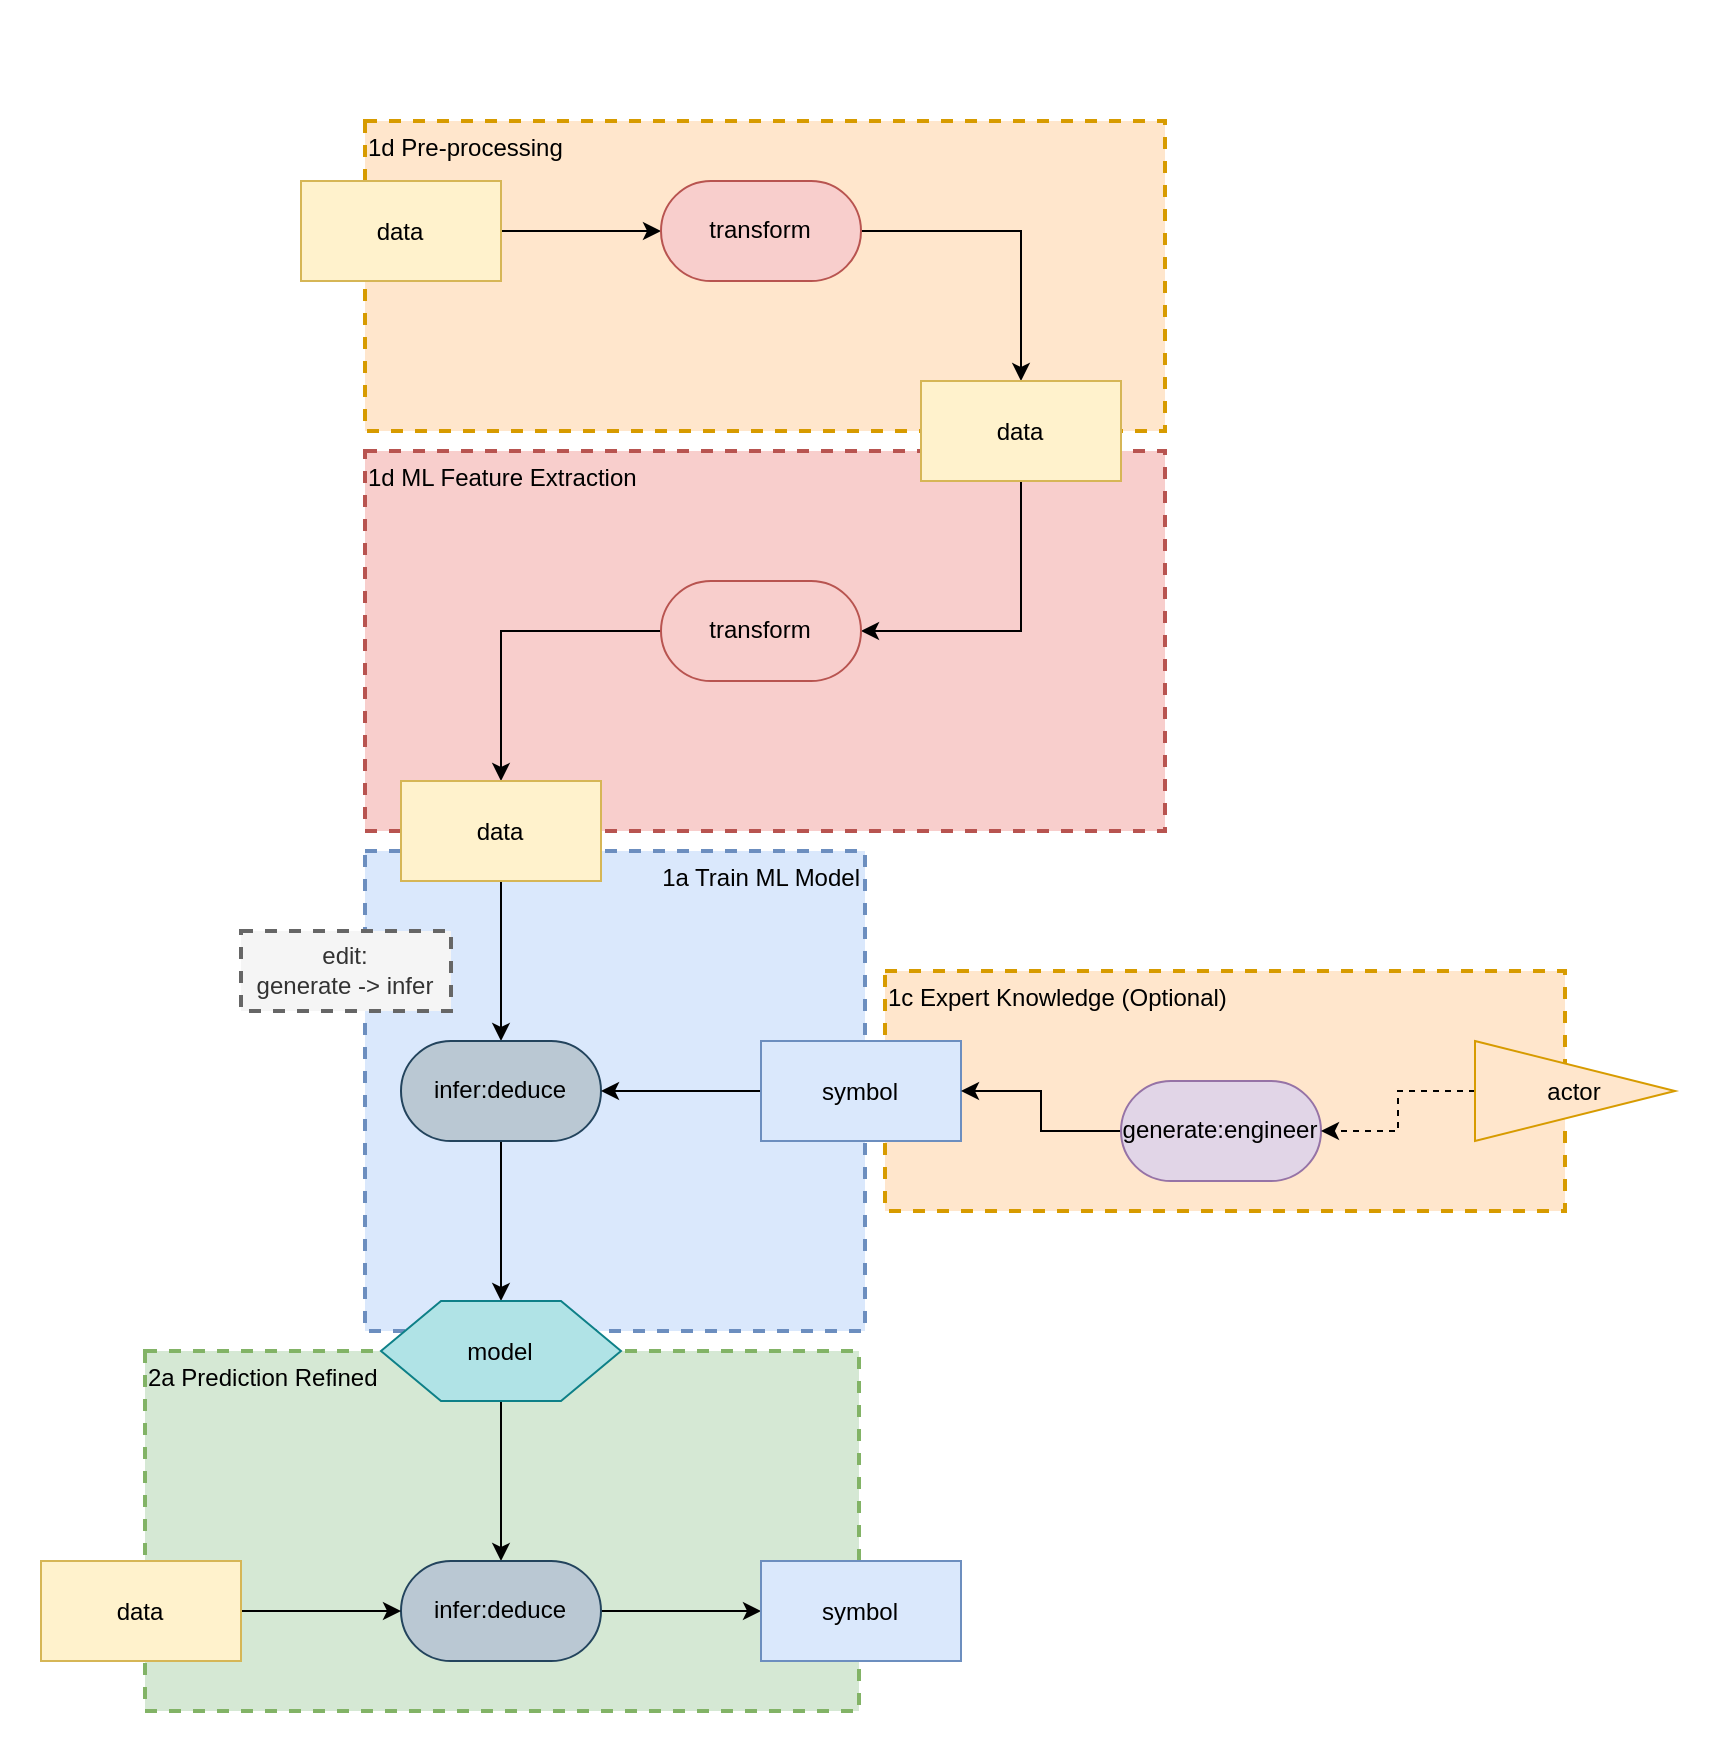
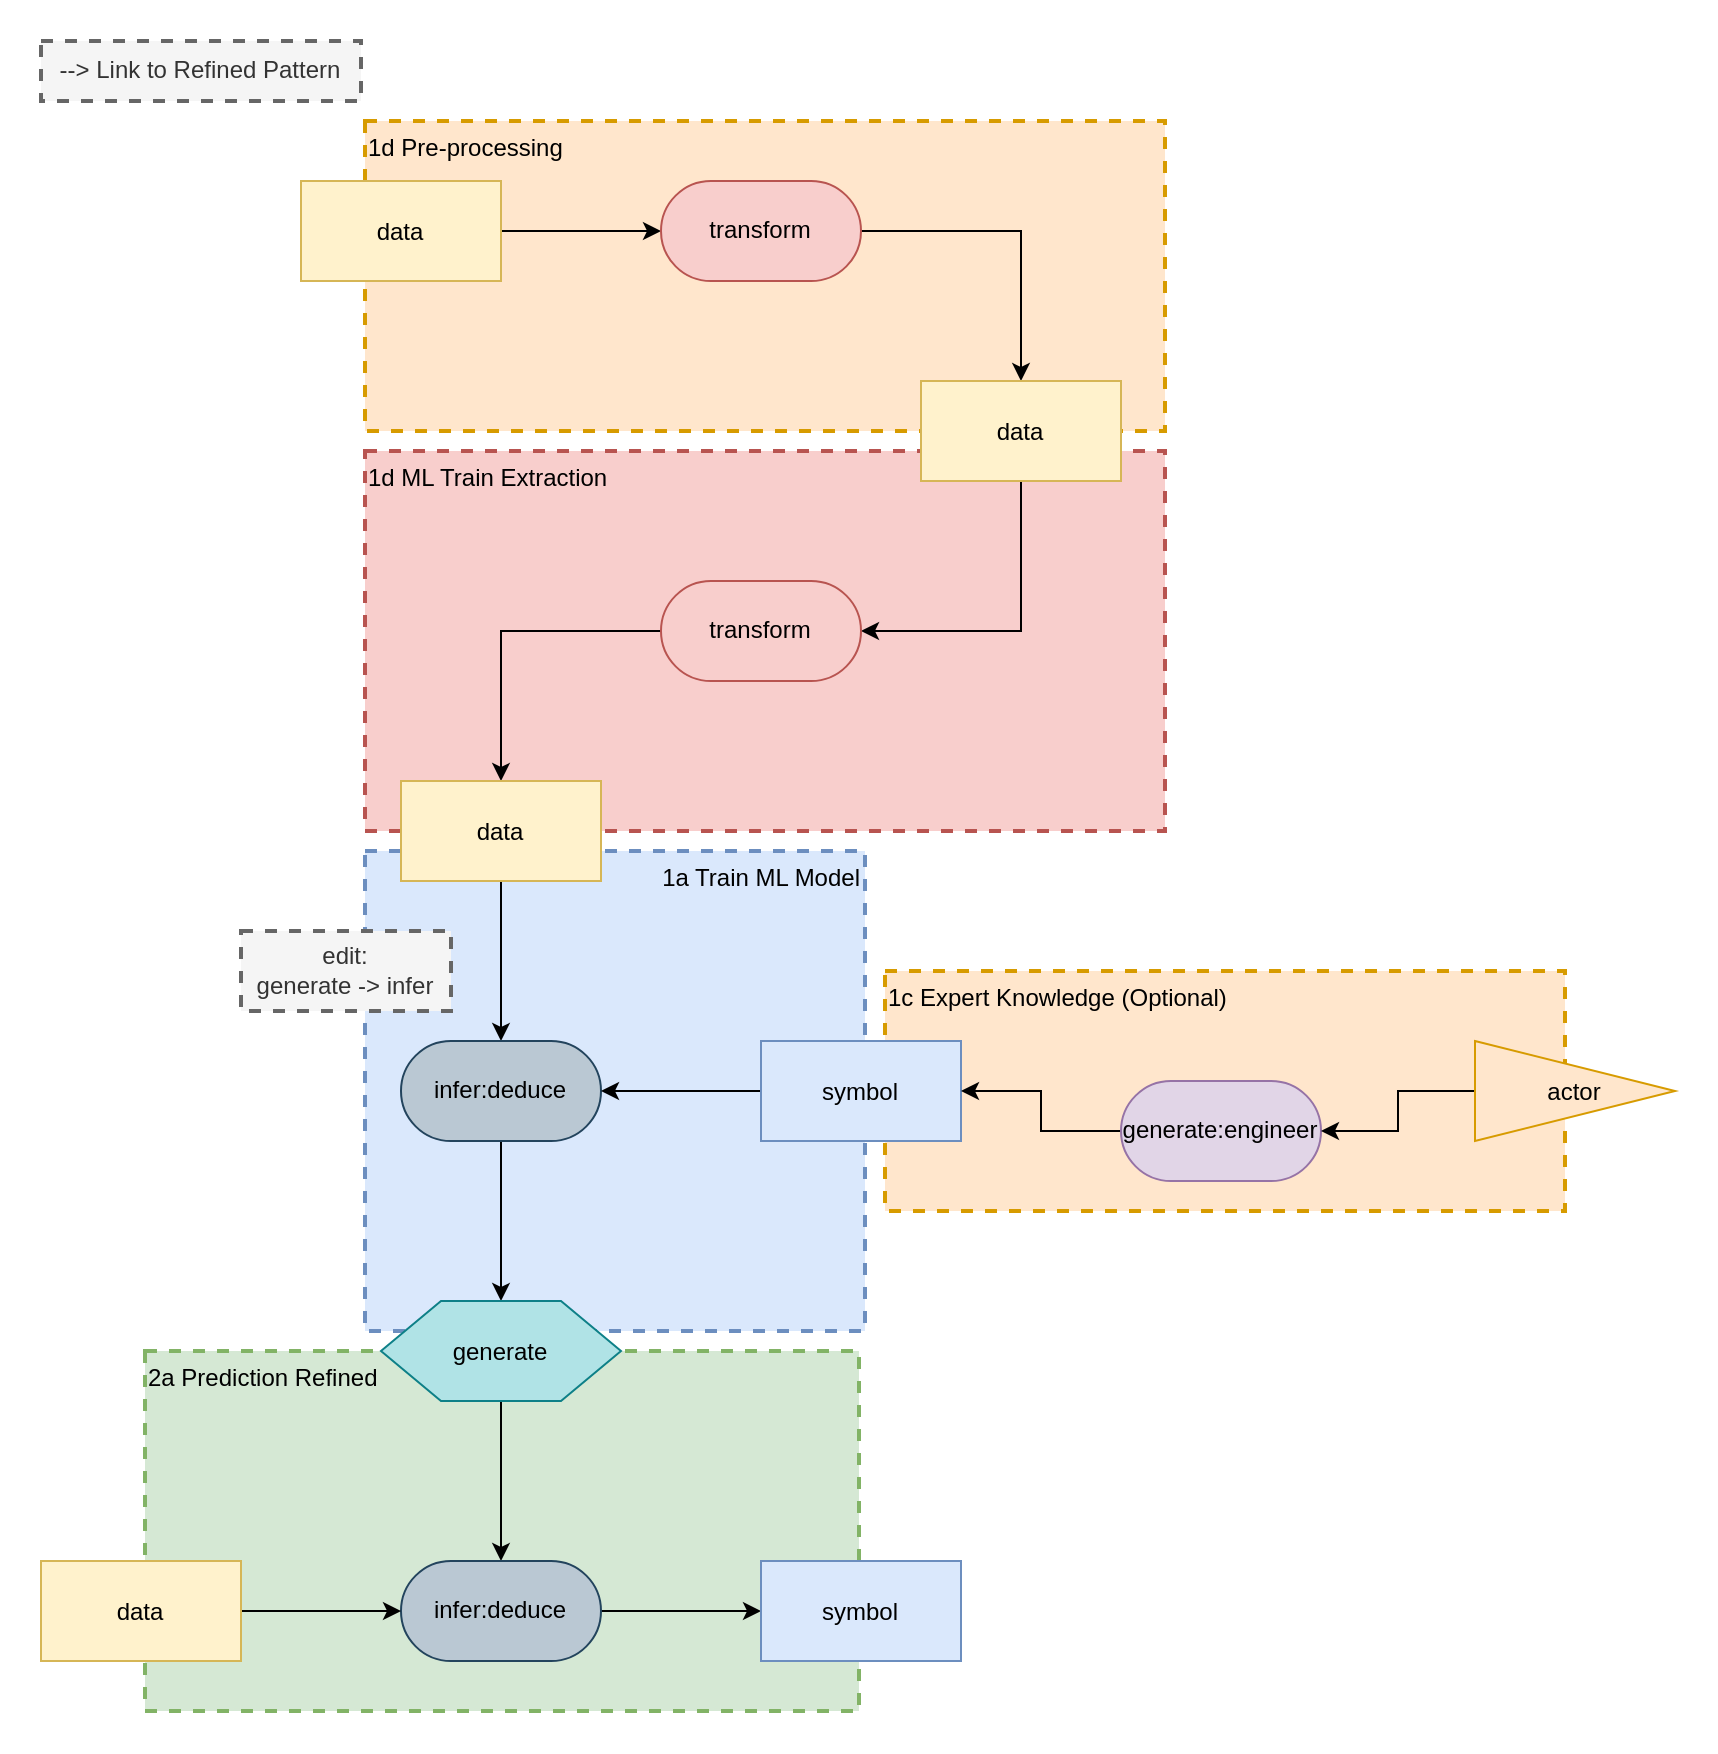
none -> (201, 71)
(518, 479) -> (501, 479)
(1398, 1107) -> (1398, 1107)
(500, 1352) -> (500, 1352)
